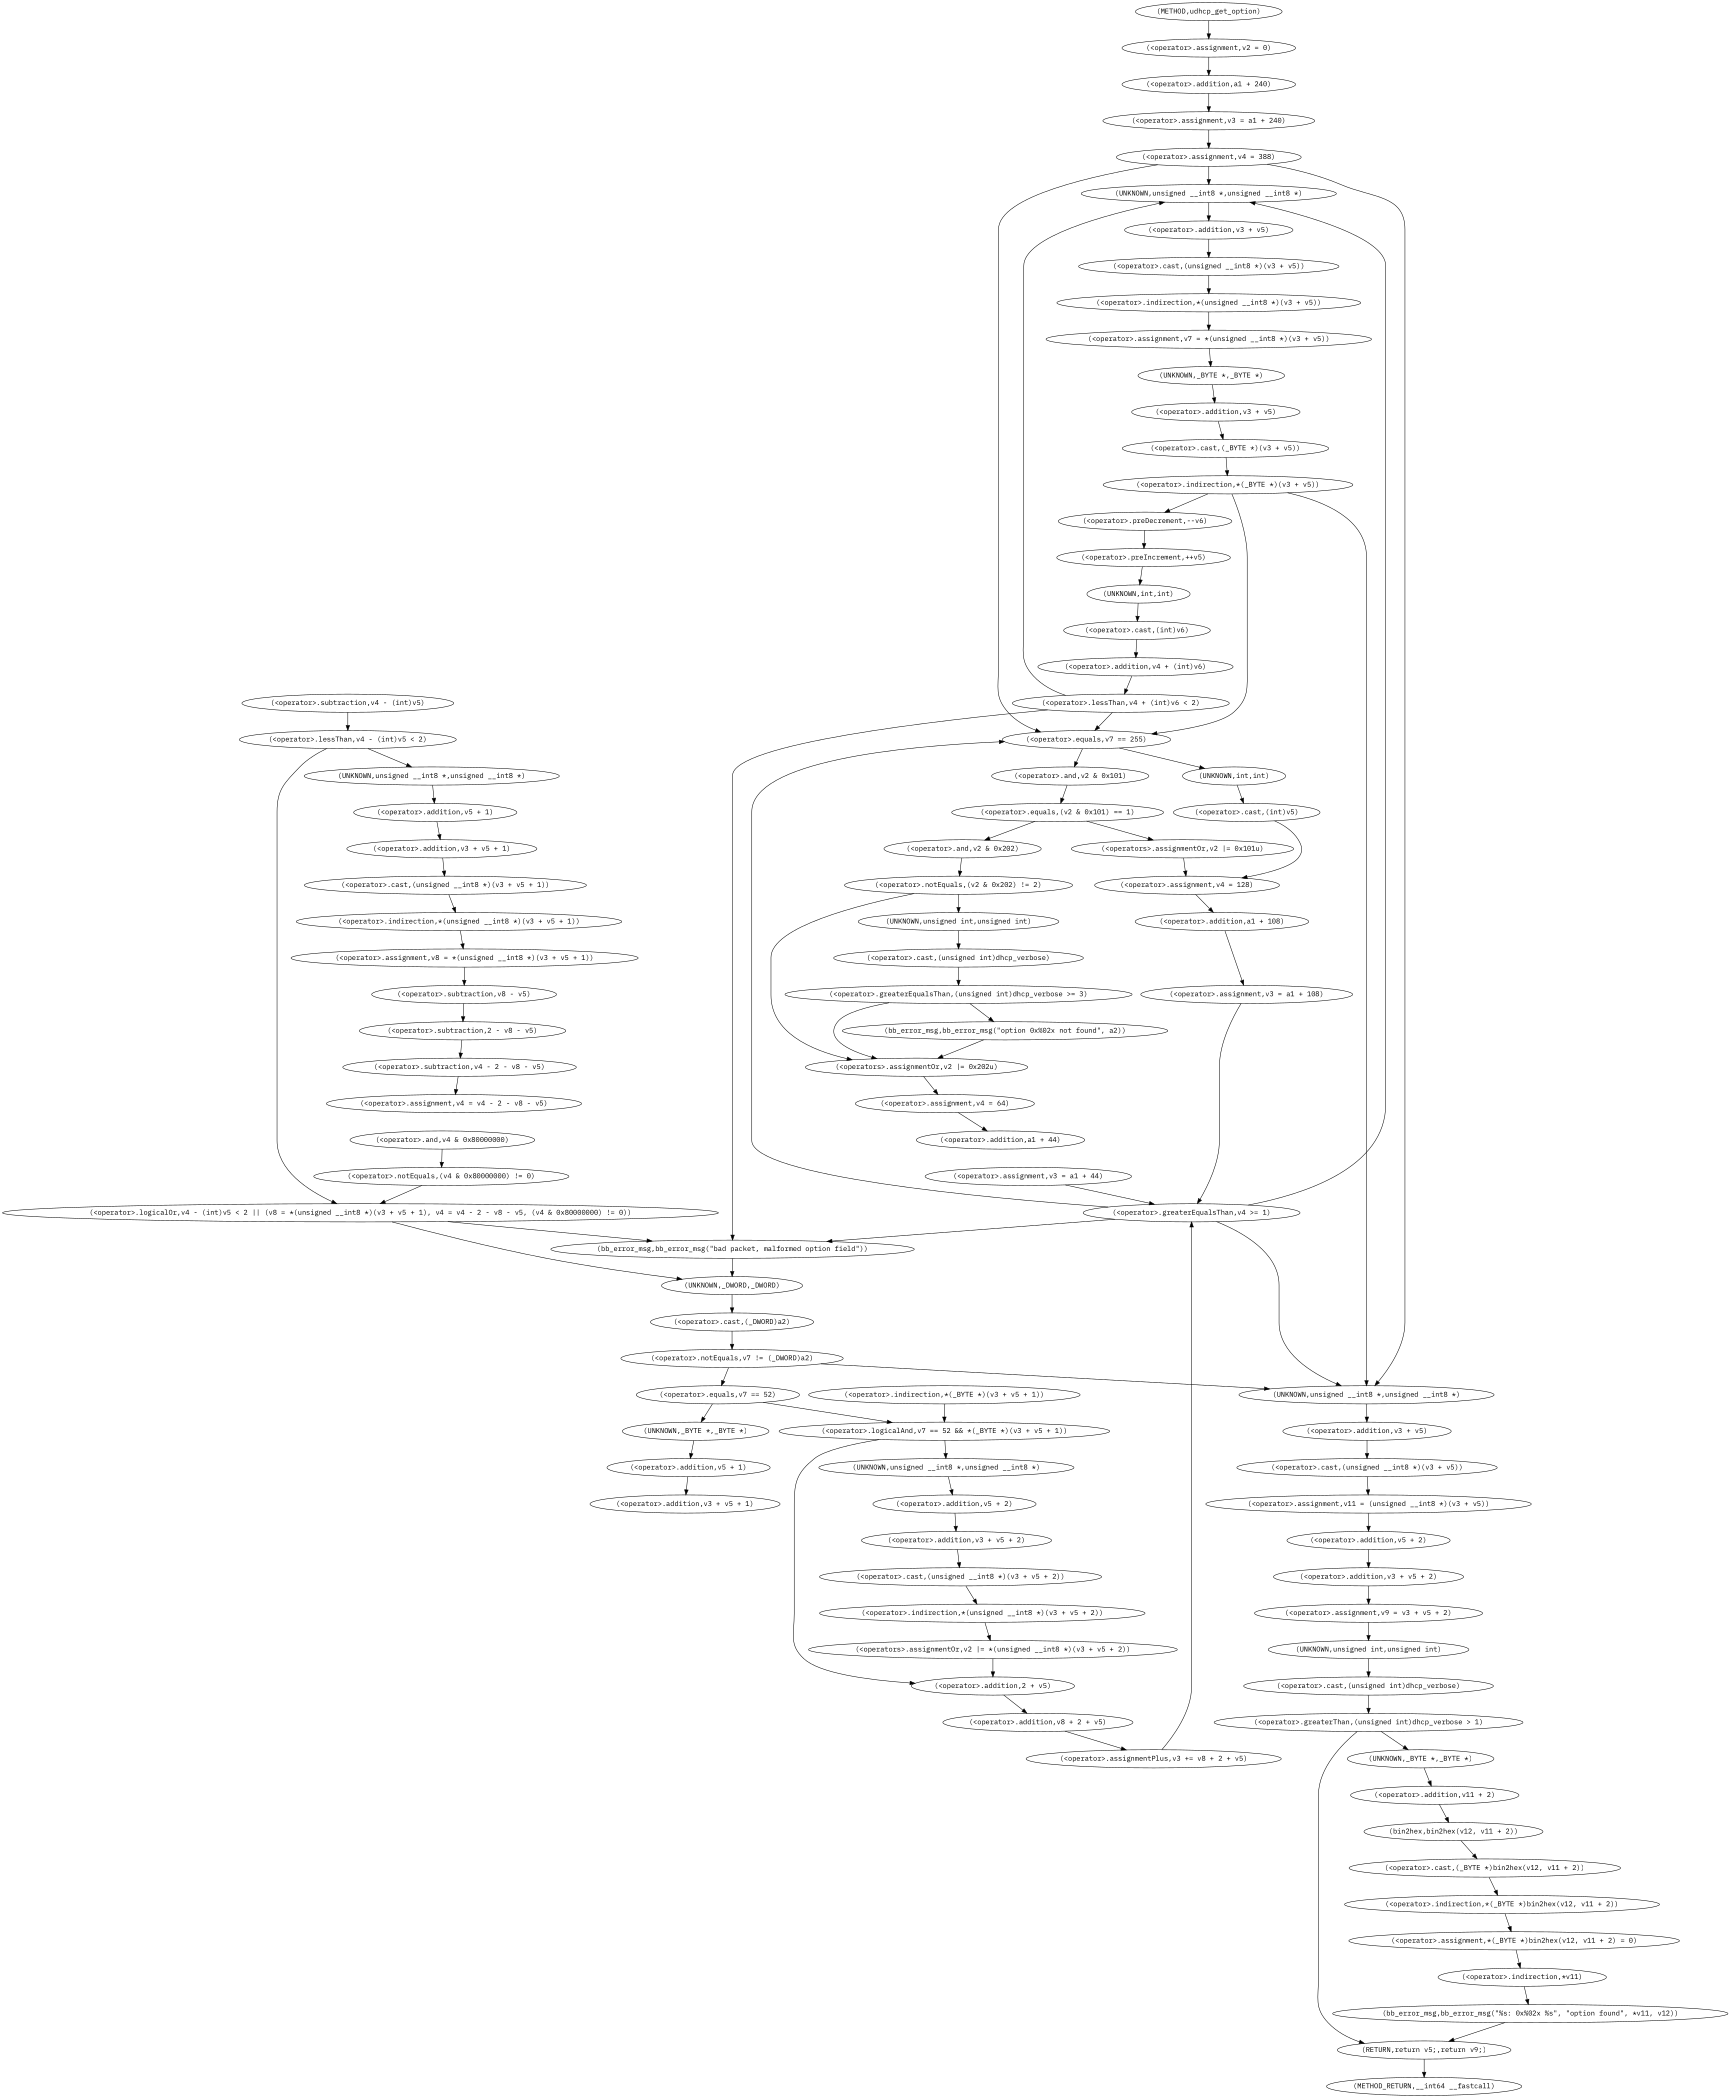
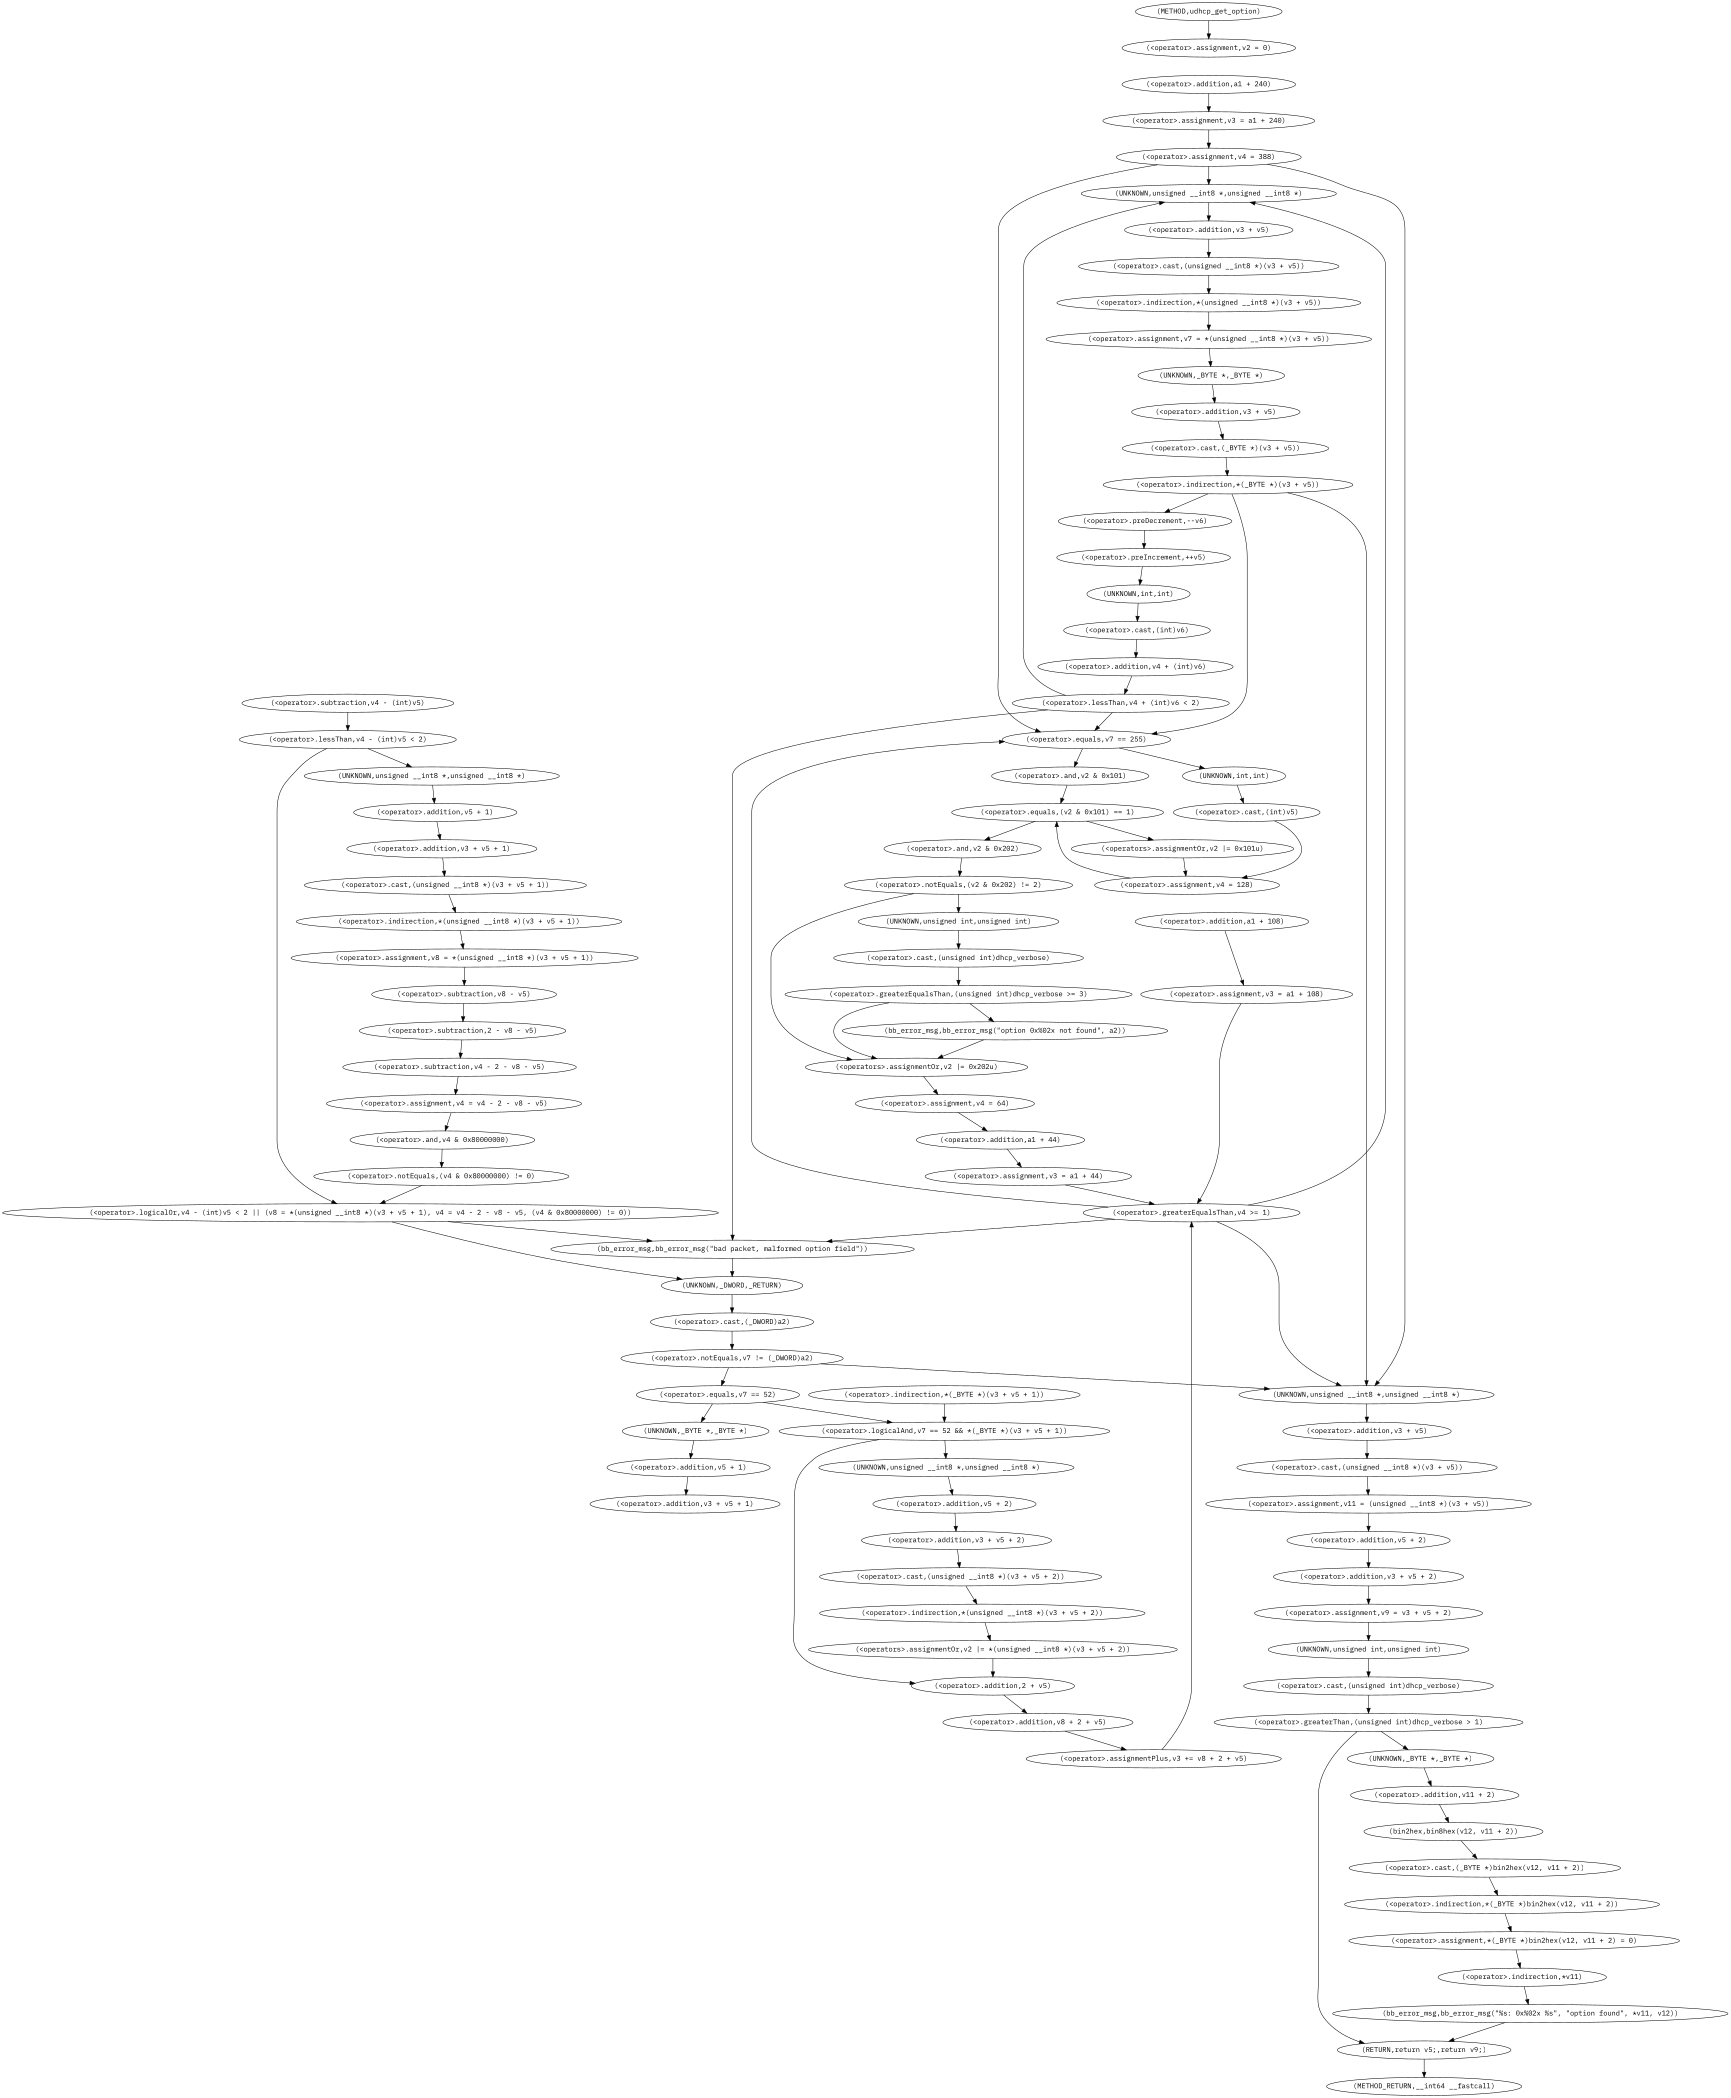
(1209, 64) -> none
(1203, 902) -> (1081, 866)
none -> (449, 1119)
none -> (1013, 1156)
(732, 1286) -> (732, 1286)
(1453, 1832) -> (1453, 1832)
